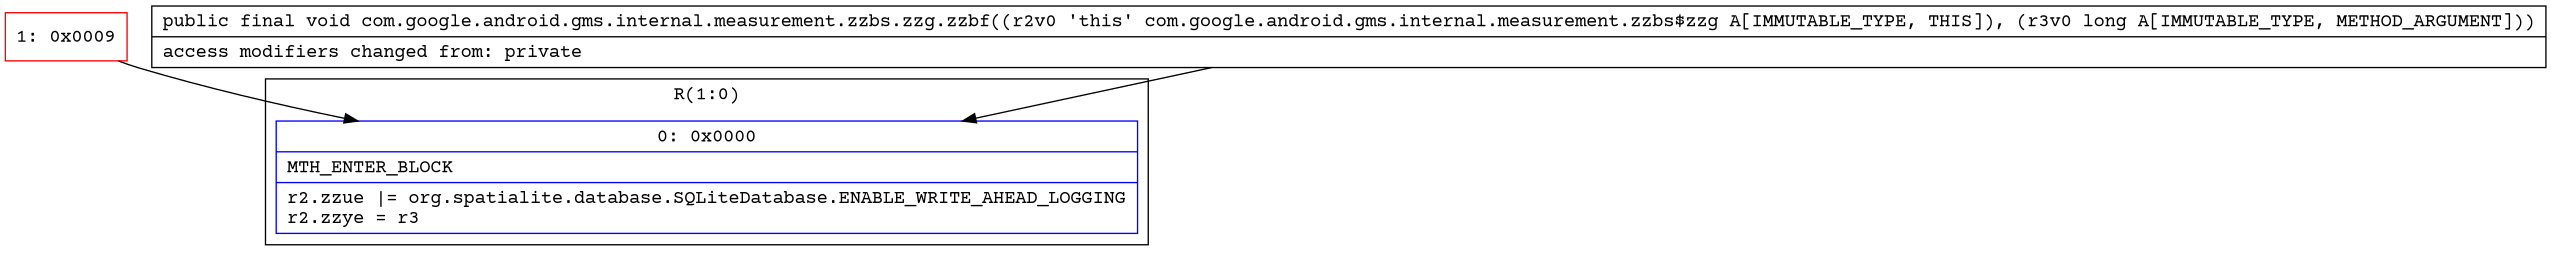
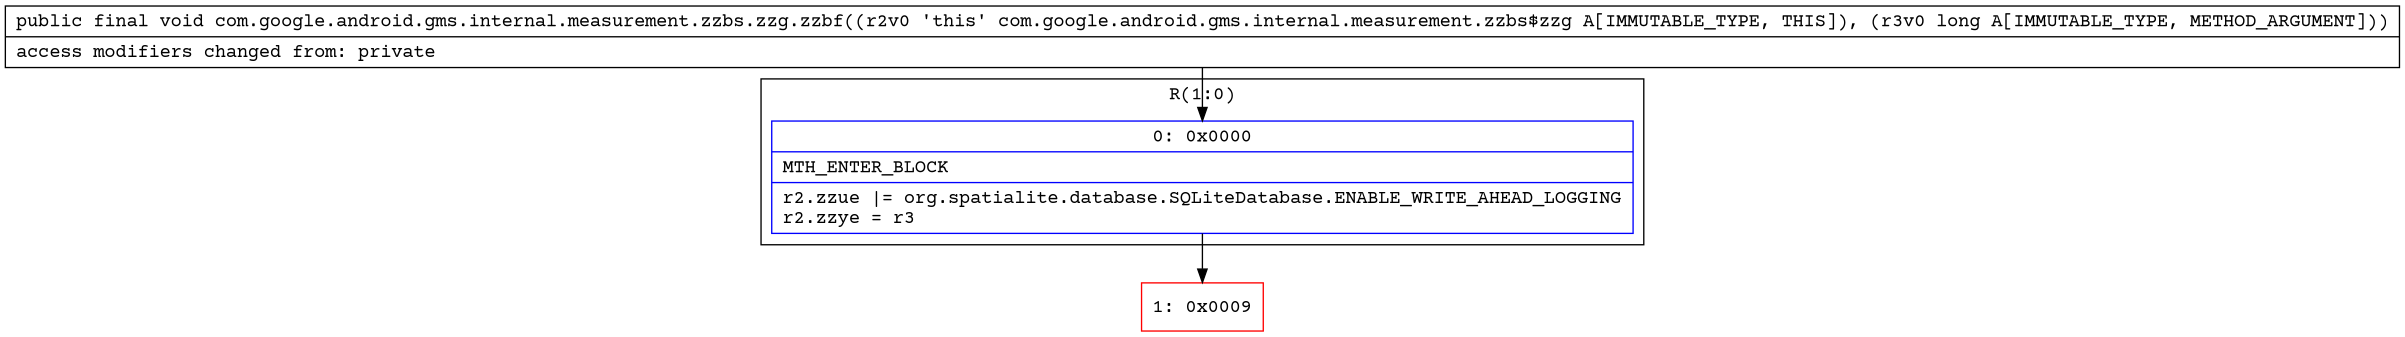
(231, 93) -> (1202, 253)
